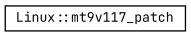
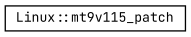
(95, 18) -> (95, 18)
